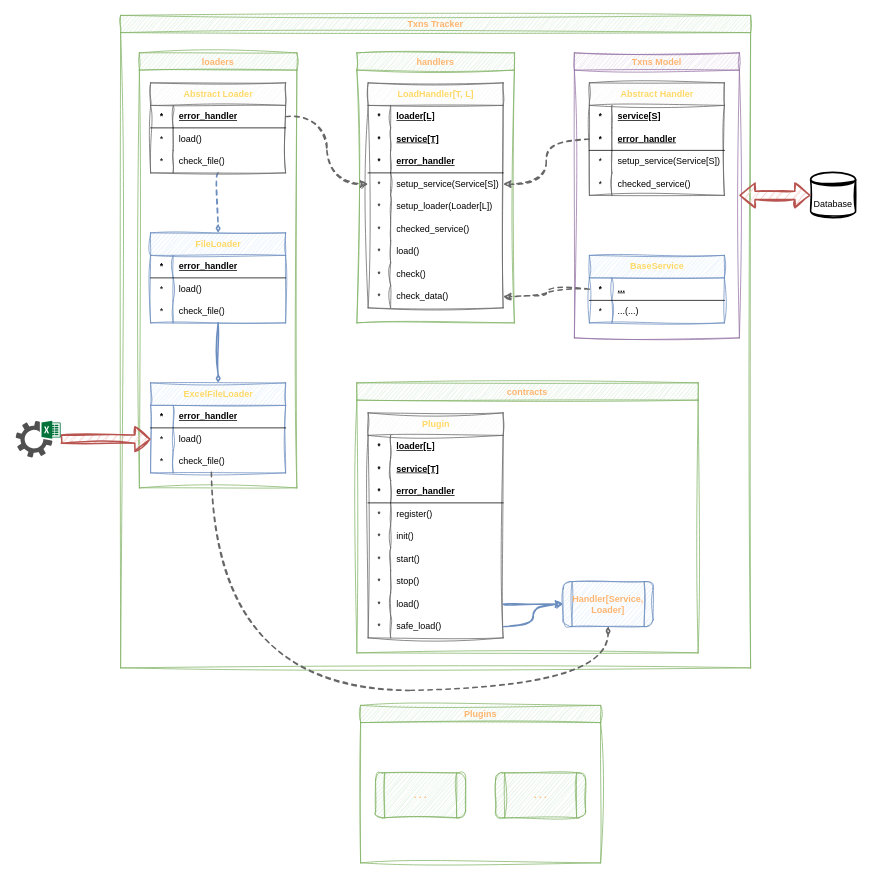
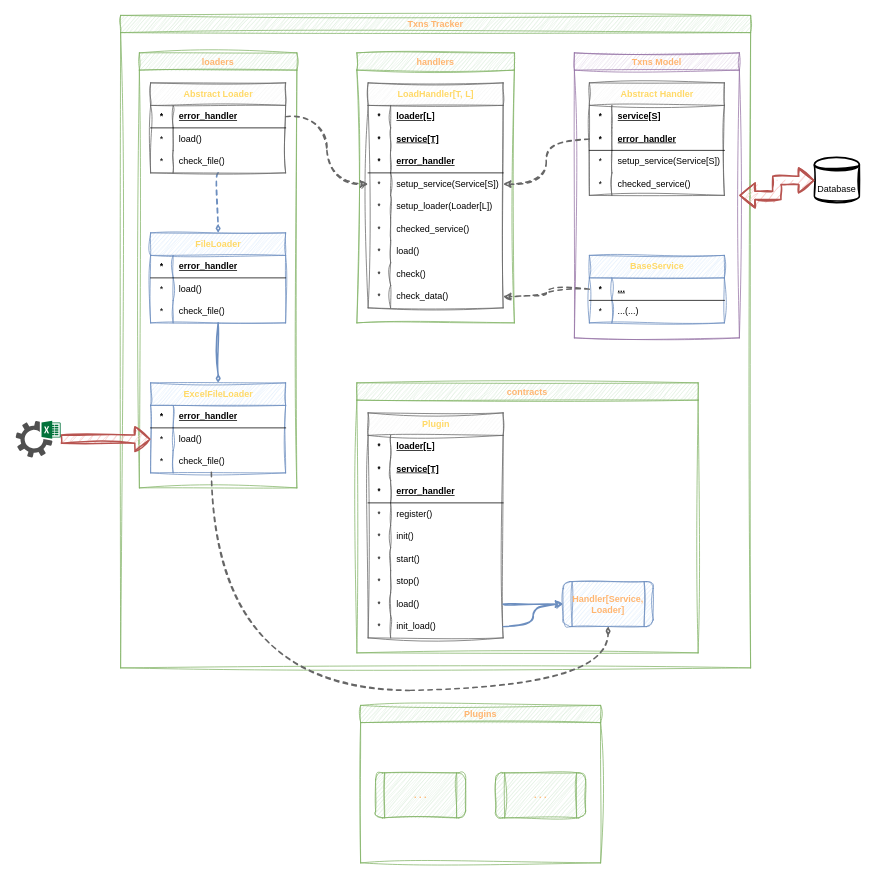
(833, 195) -> (837, 180)
(423, 627) -> (421, 627)
